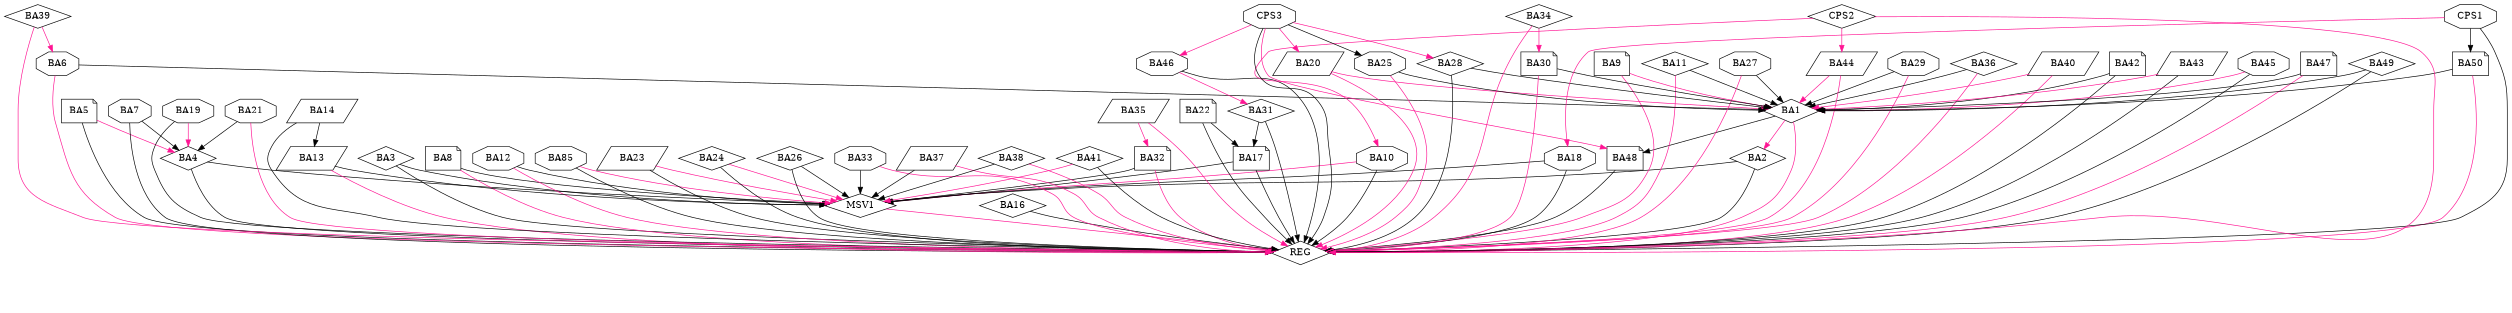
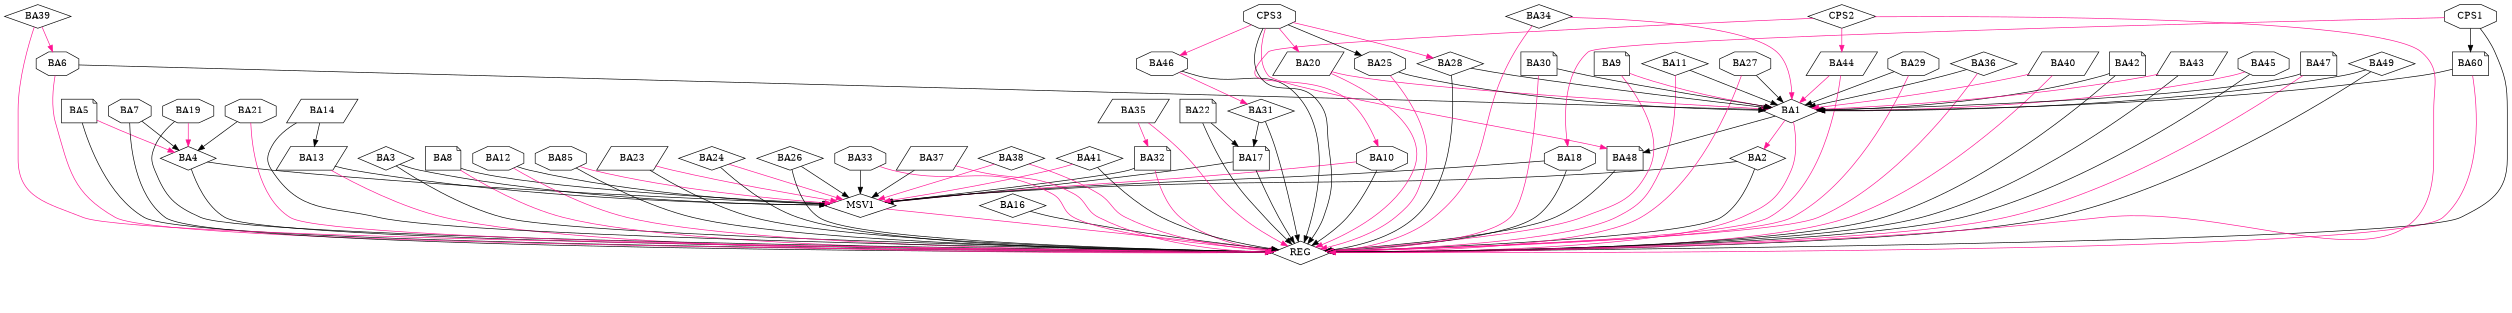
(1539, 37) -> (1704, 28)
(2471, 64) -> (2471, 64)
(939, 181) -> (939, 181)
